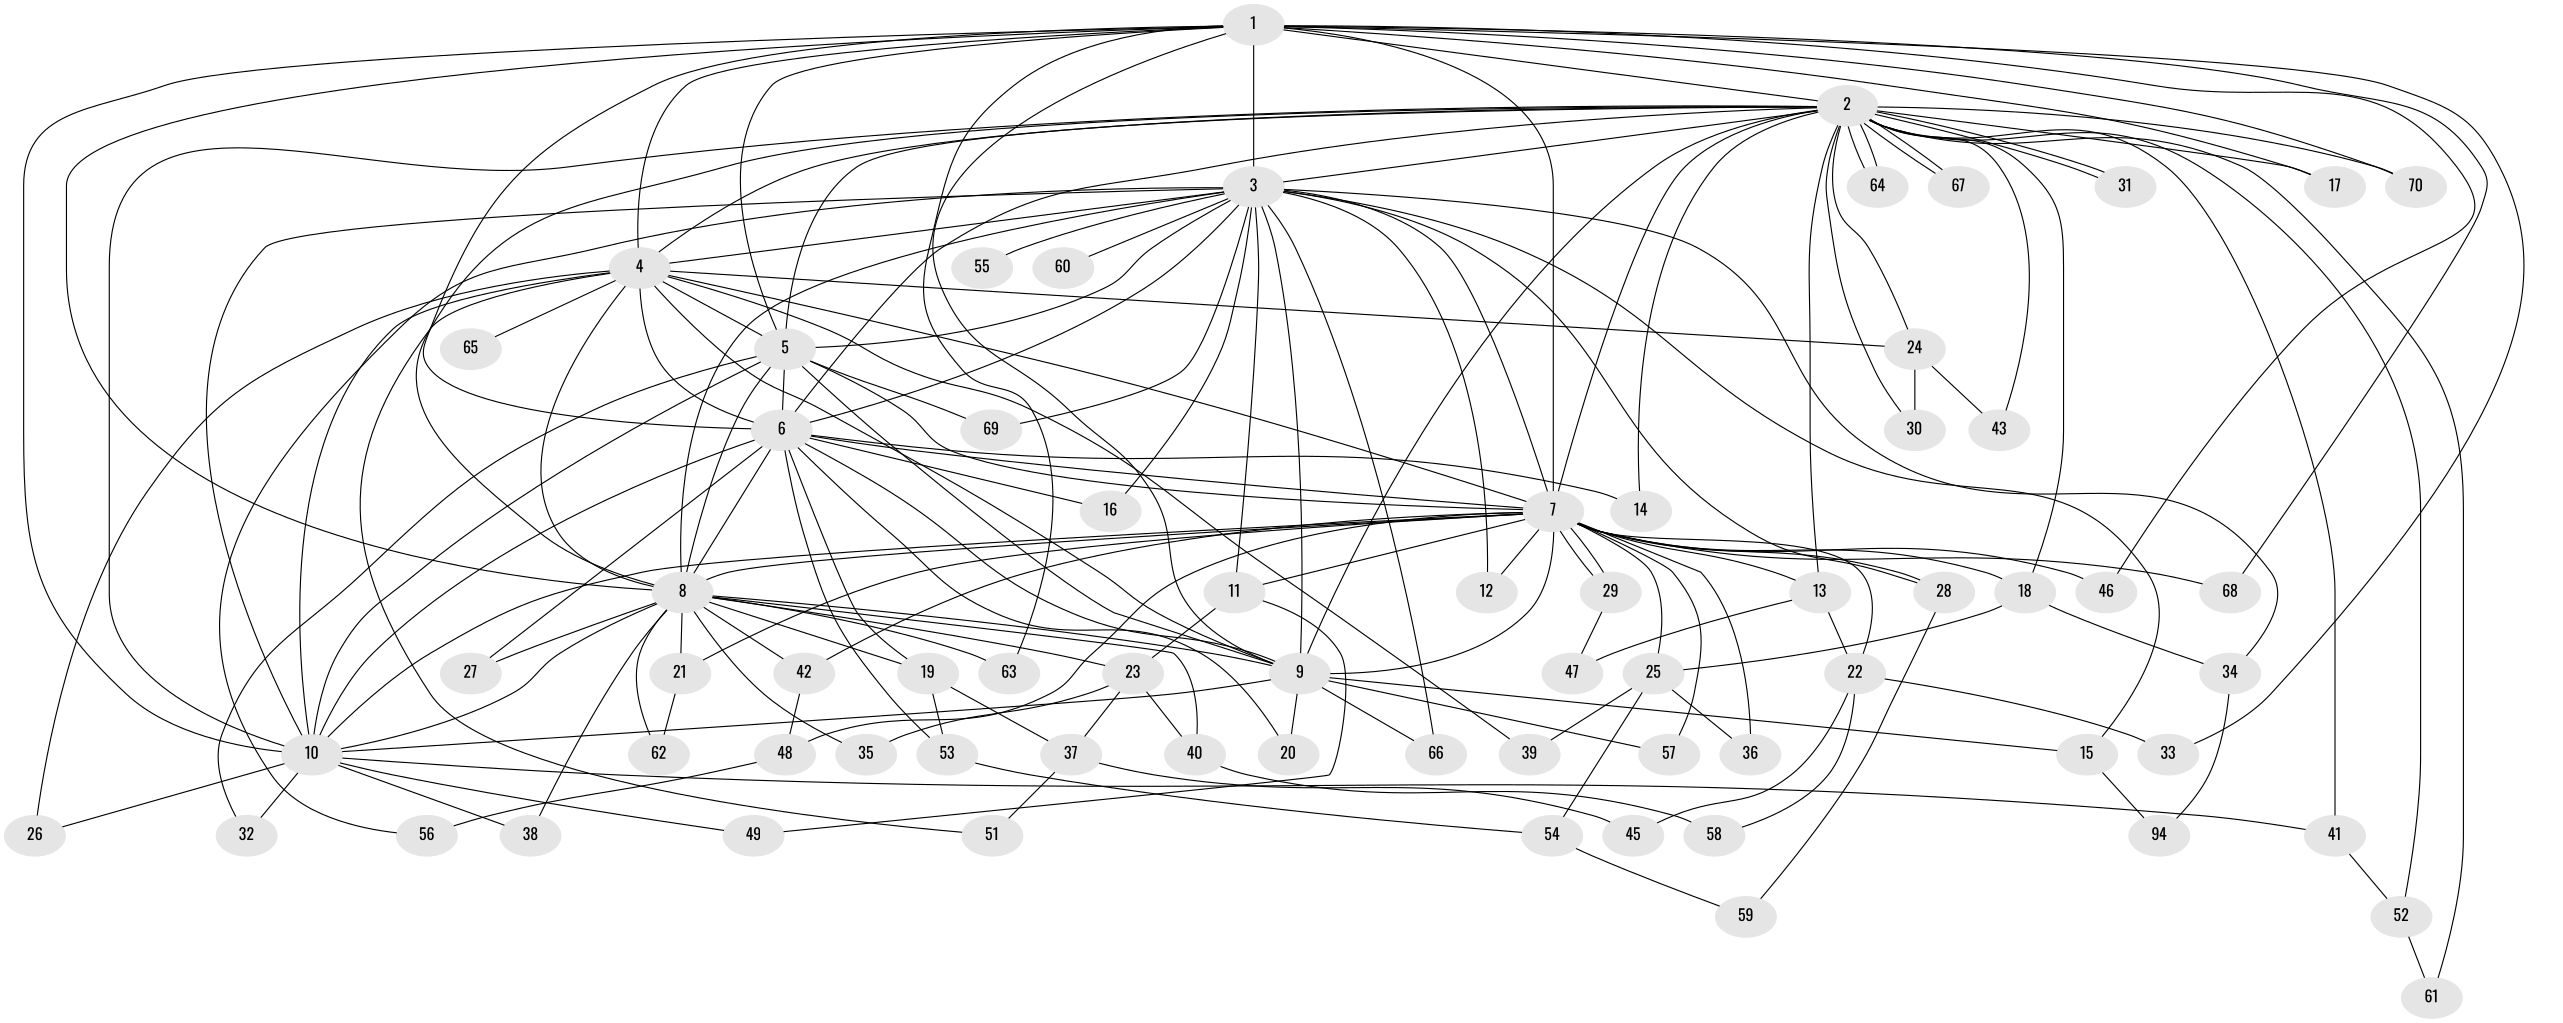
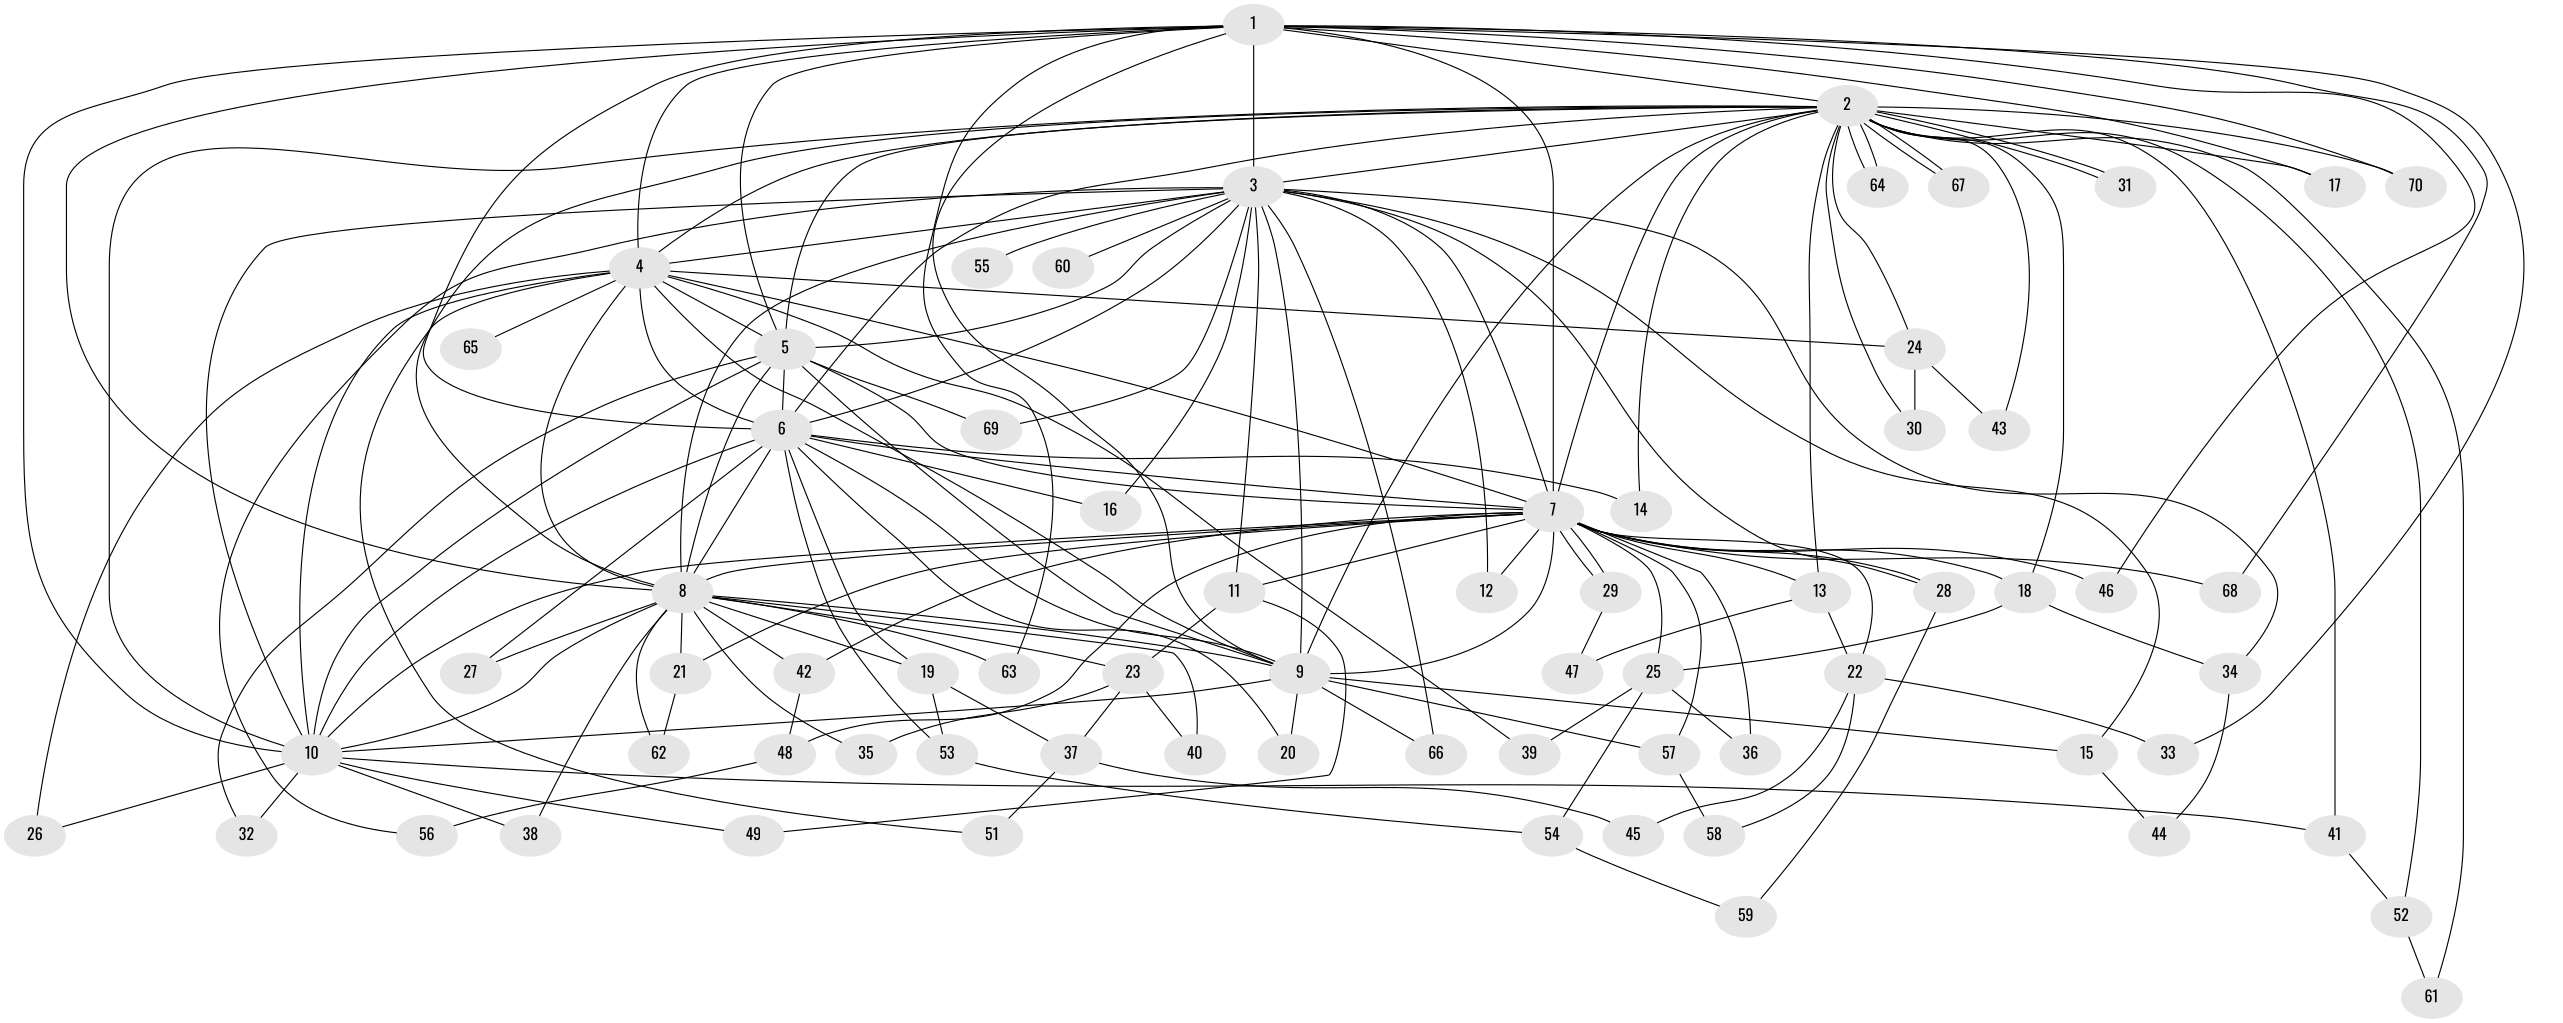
(1528, 792) -> (1692, 795)
(2159, 836) -> (2159, 836)
